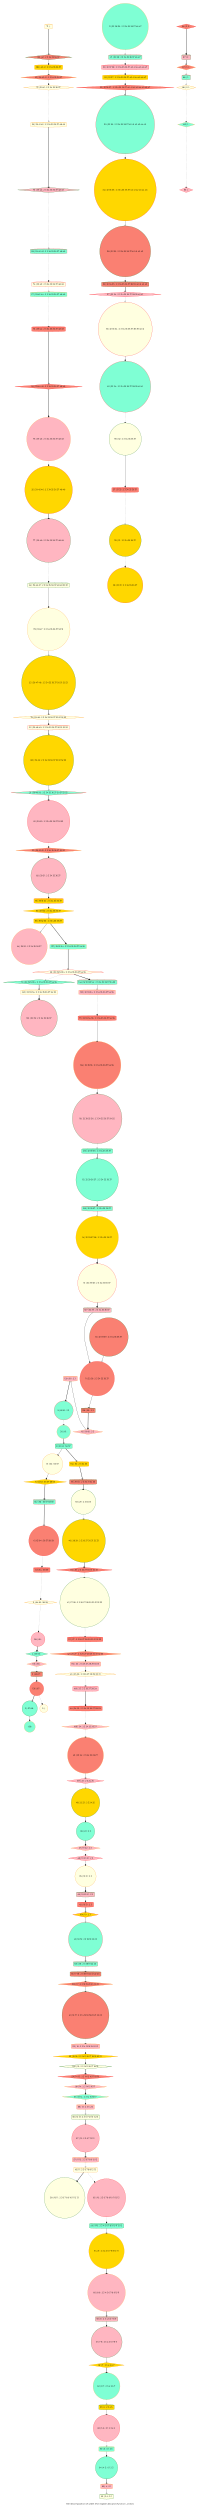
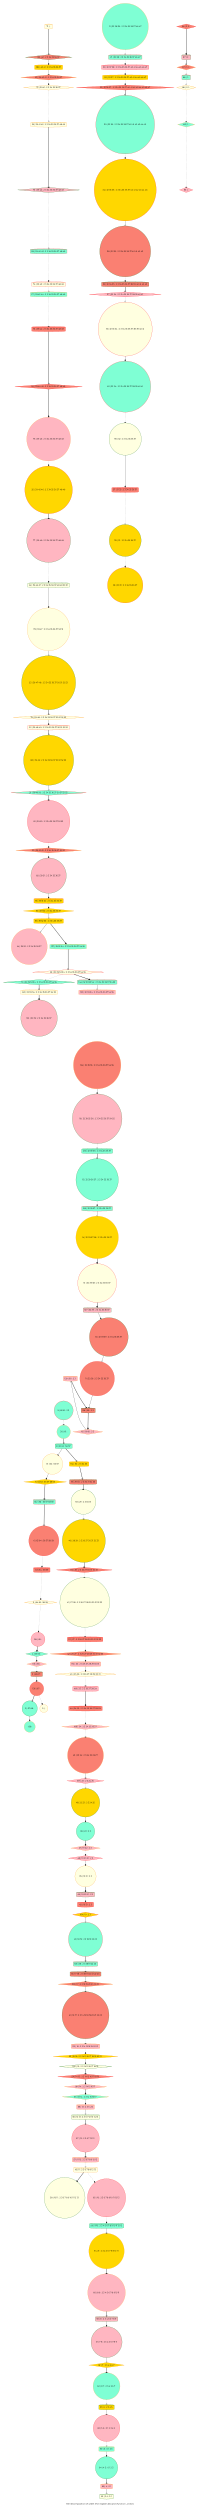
(97, 1018) -> none
(84, 1336) -> (99, 1315)
(68, 1391) -> (78, 1395)
(86, 1909) -> none
